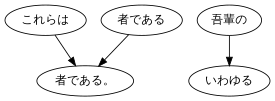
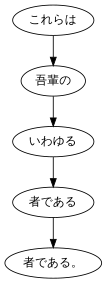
(63, 47) -> (53, 46)
none -> (53, 168)
